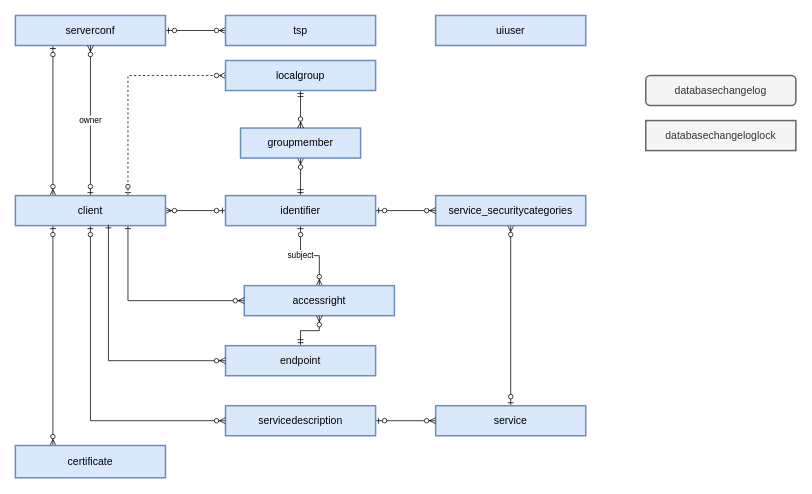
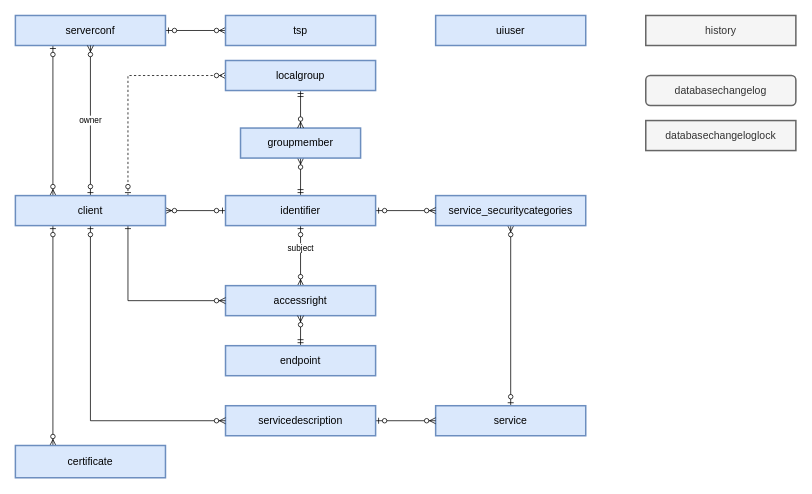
none -> (720, 30)
(319, 300) -> (300, 300)
(108, 351) -> none
